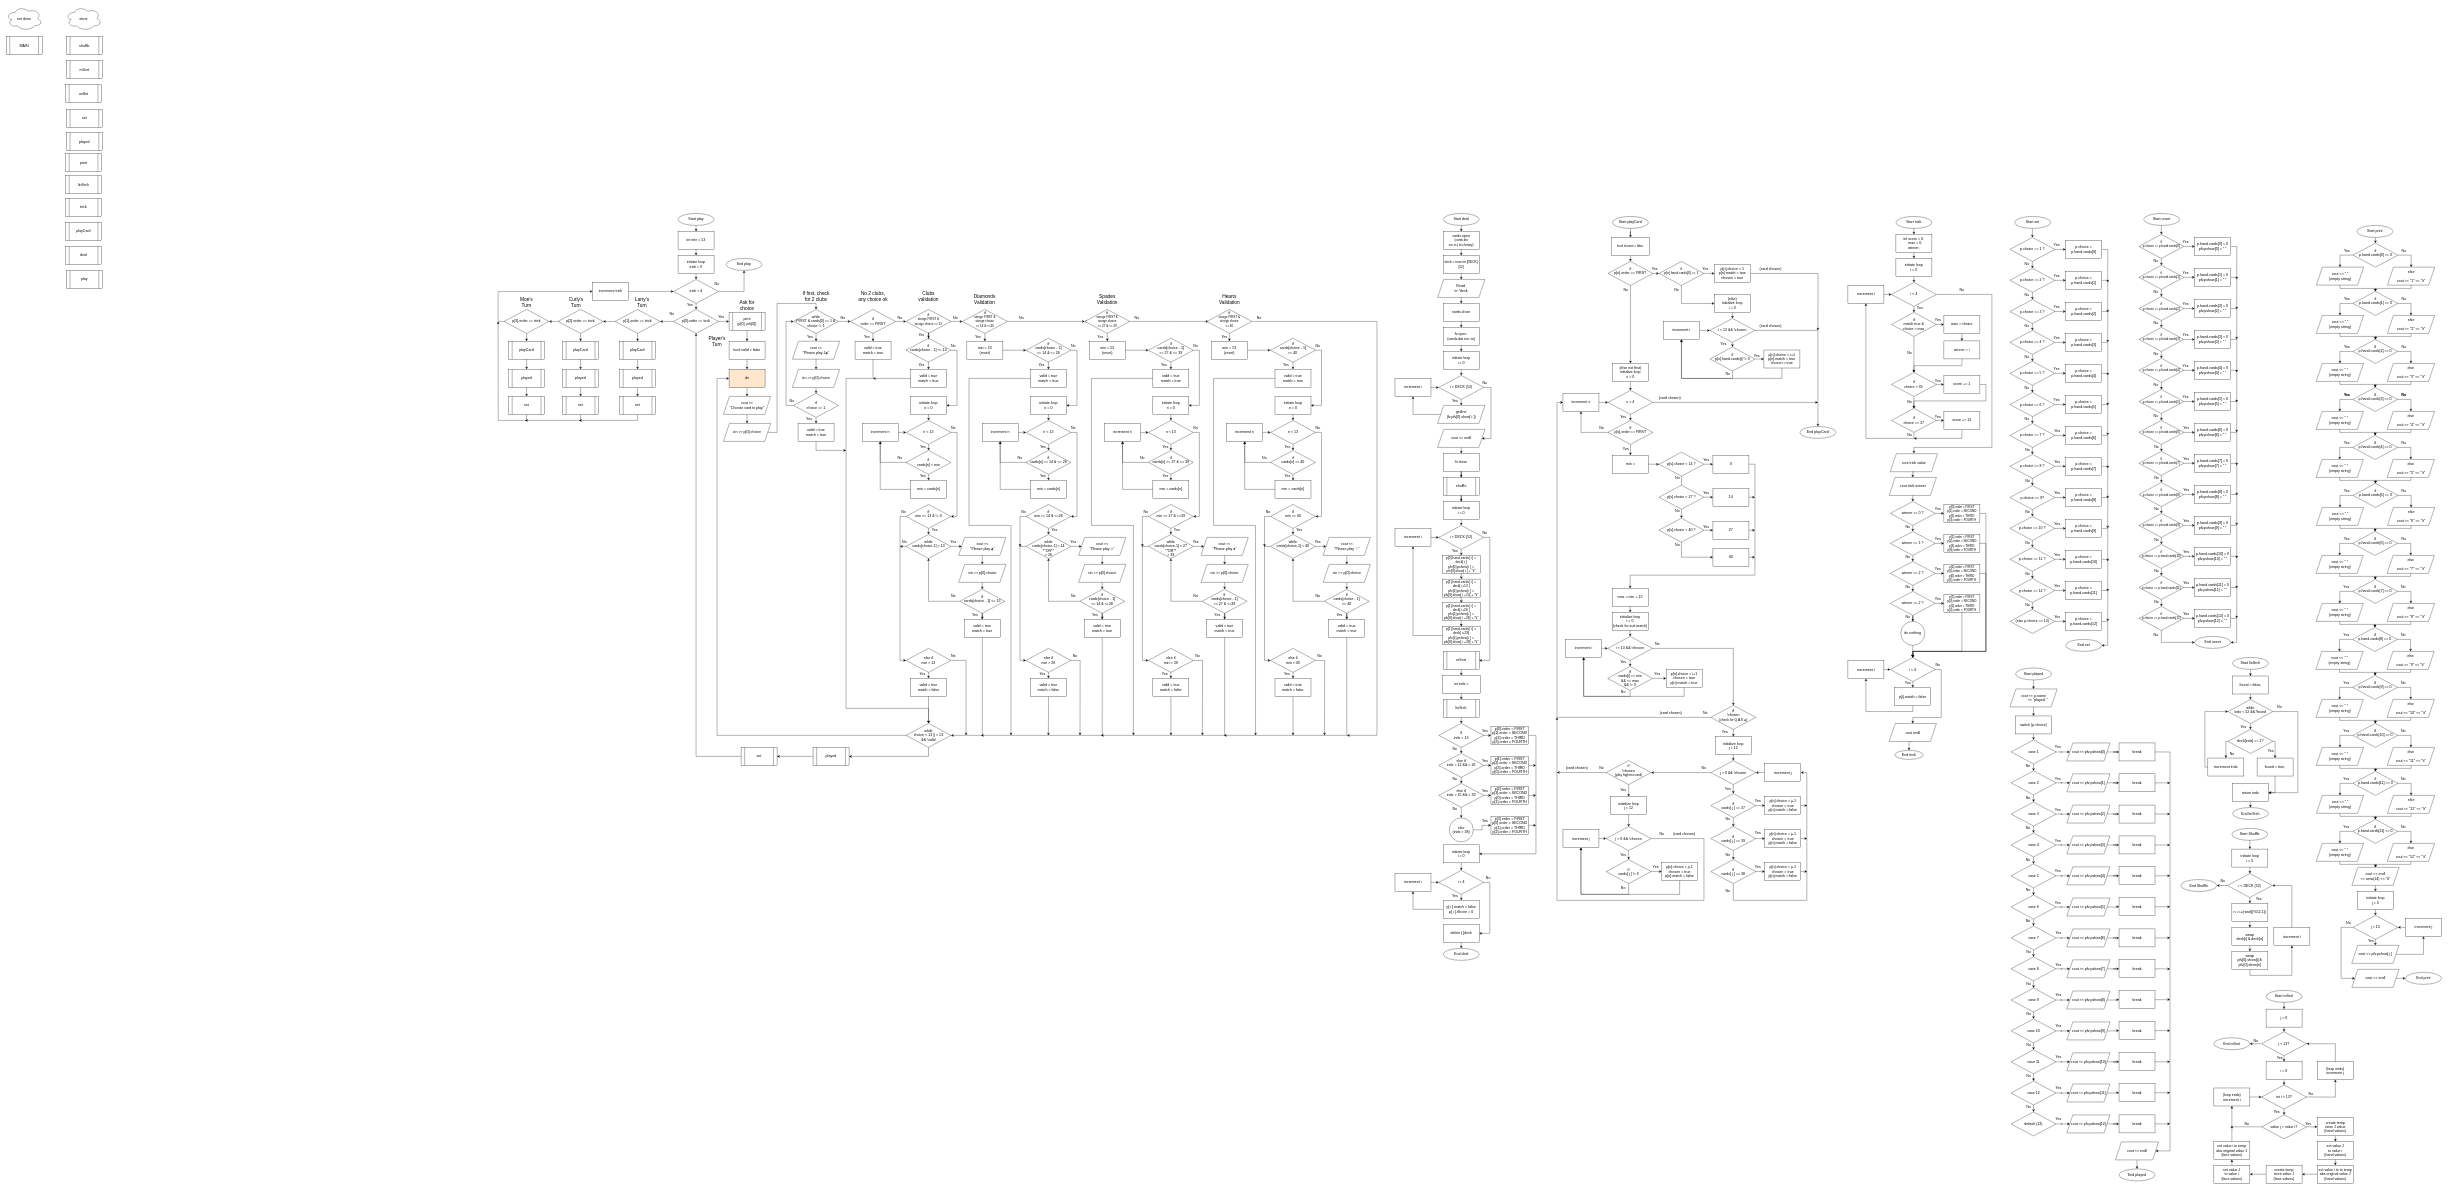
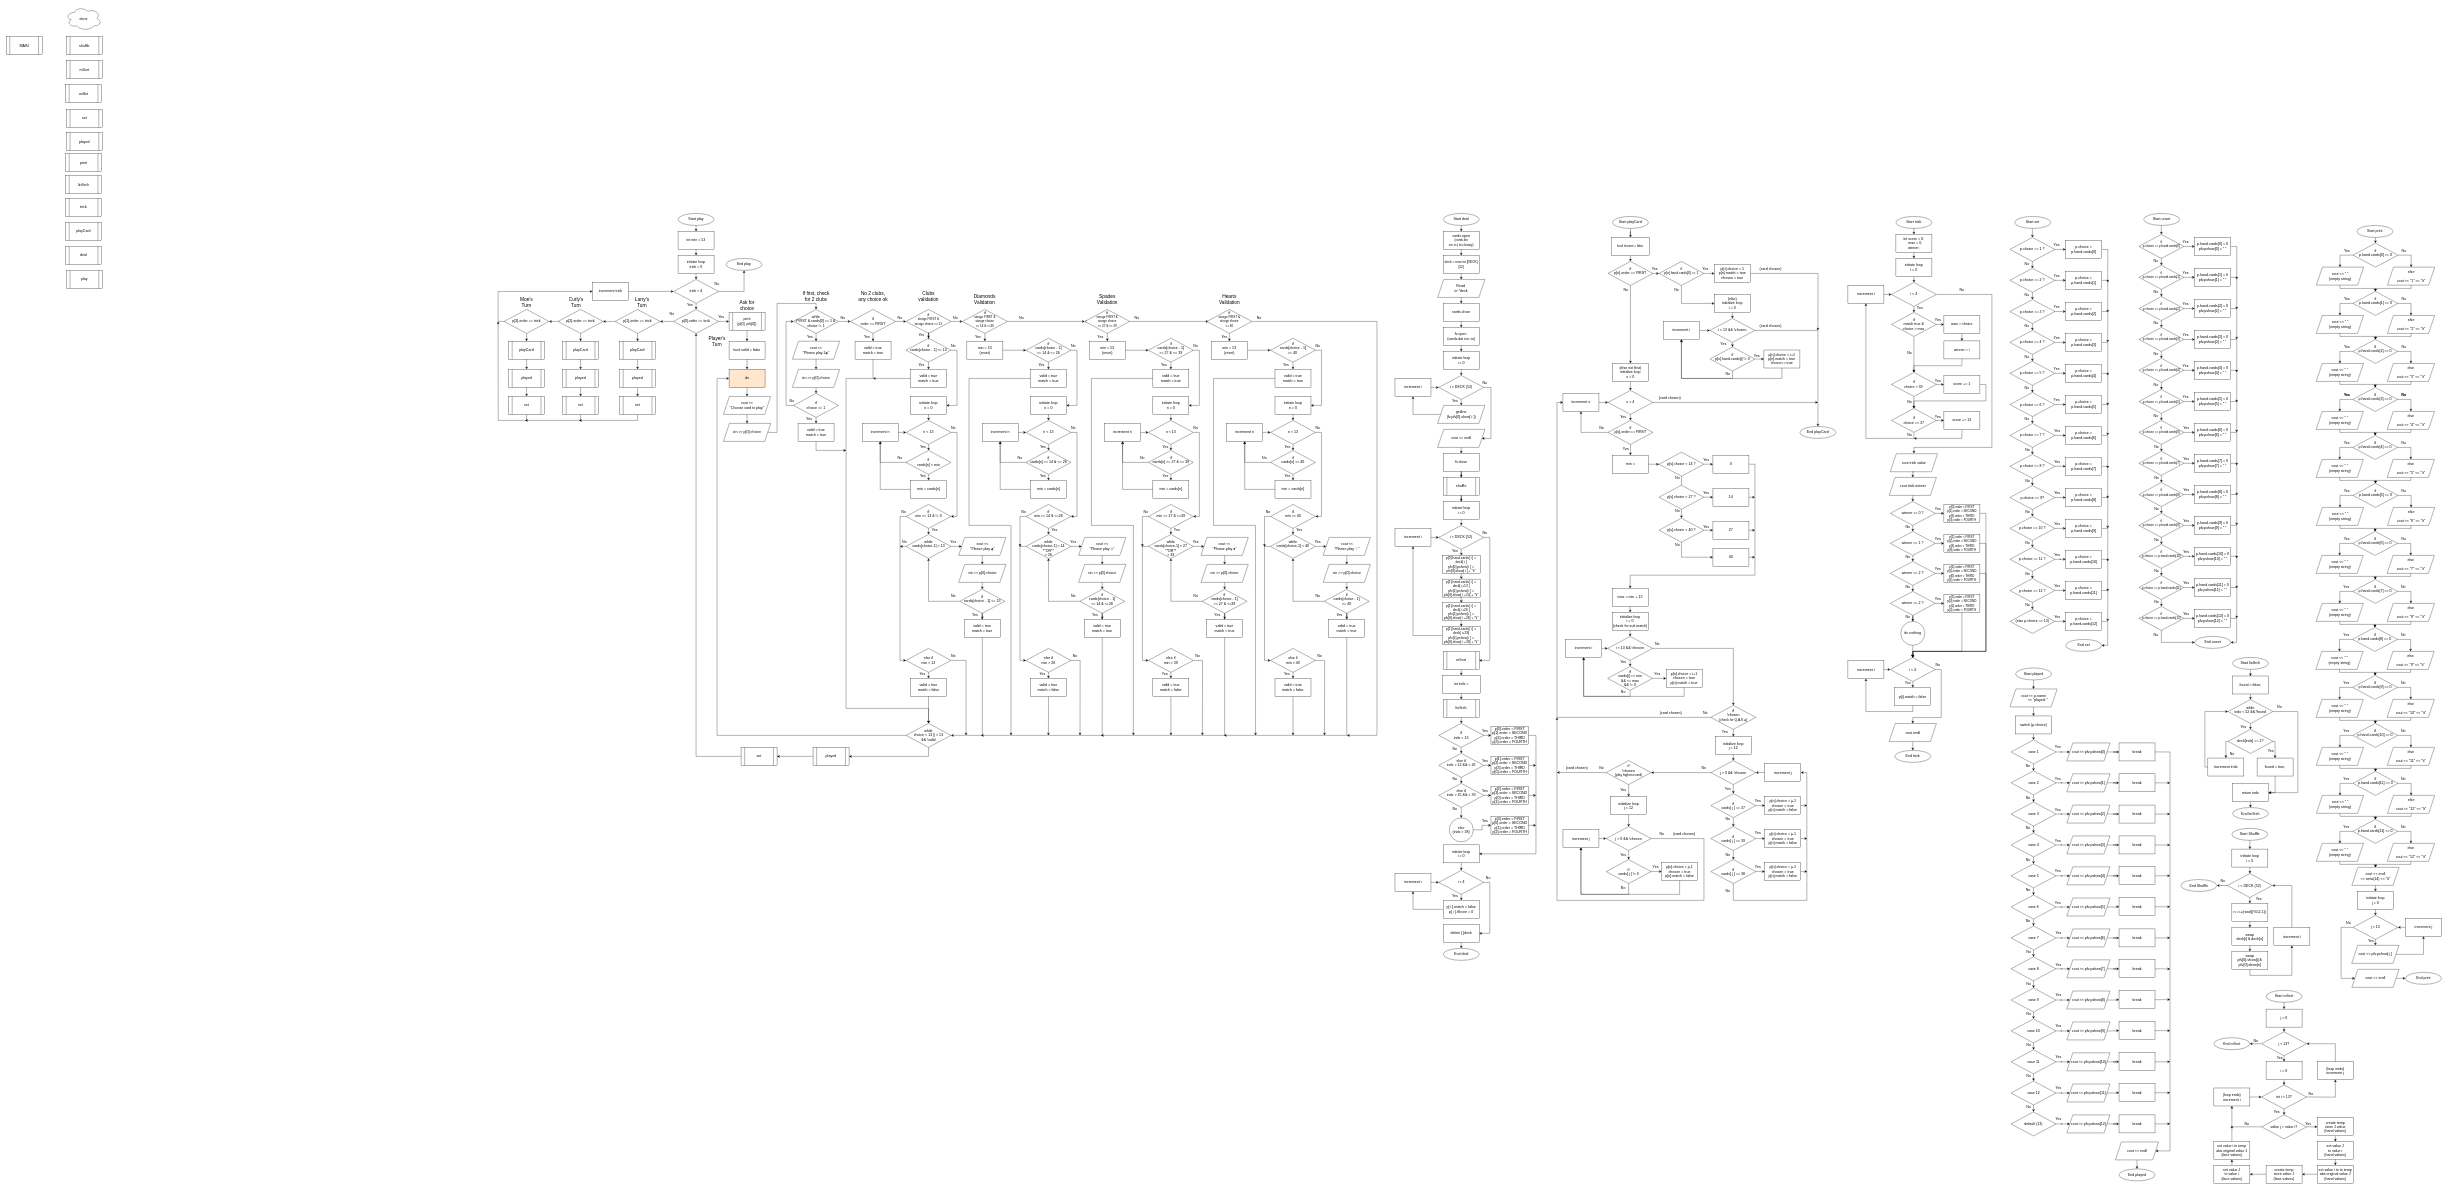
(24, 18) -> none
(1909, 755) -> (1913, 756)
